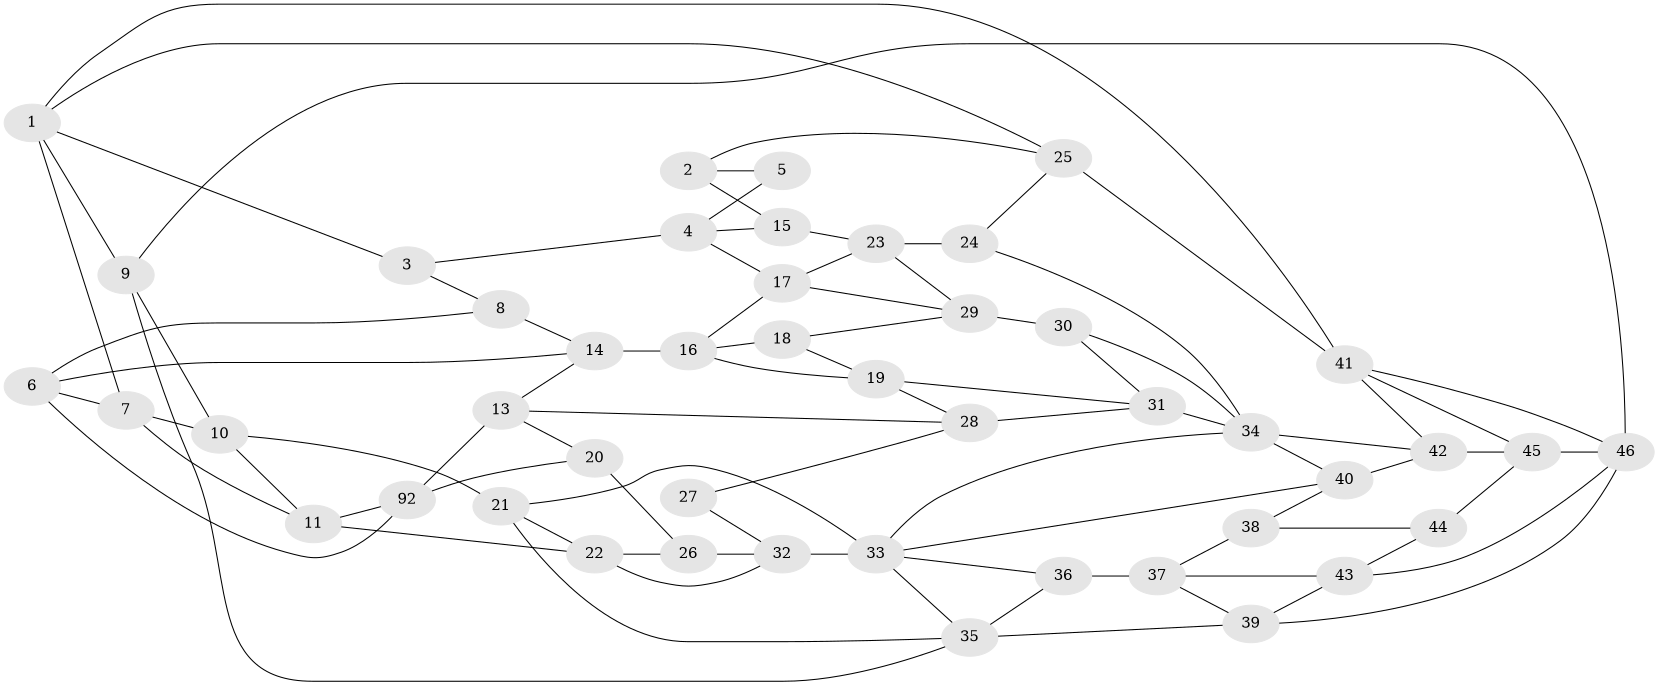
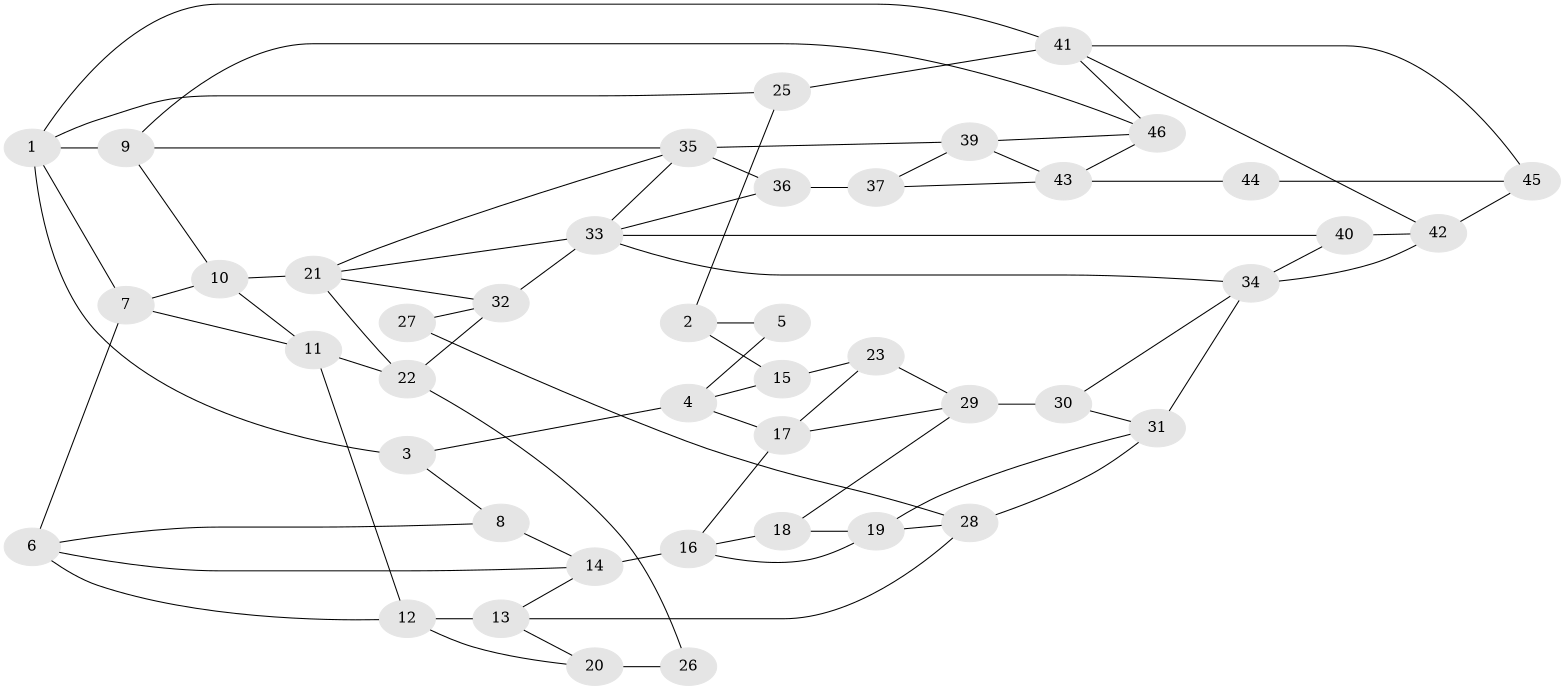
(970, 244) -> none
(1579, 452) -> none
(407, 500) -> (407, 619)
(1251, 528) -> none
(736, 554) -> (407, 289)
